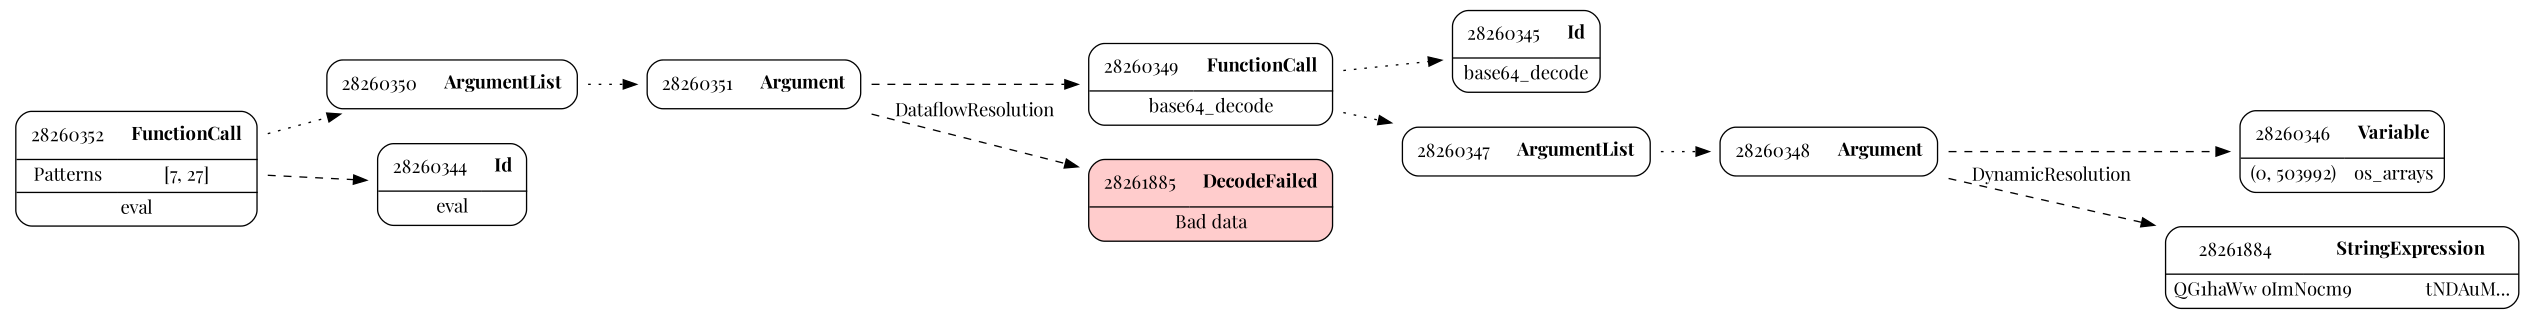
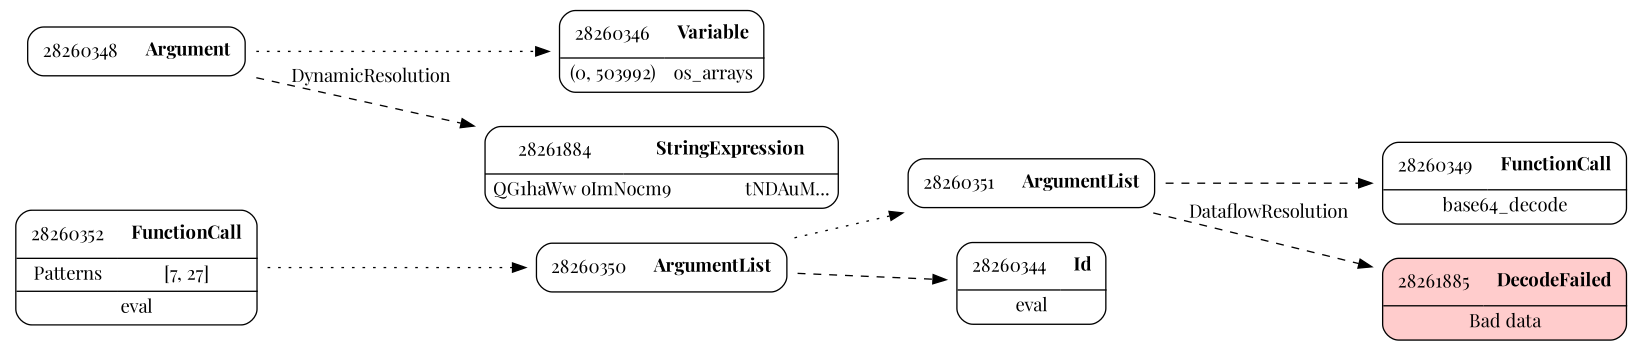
(1526, 51) -> none
(803, 83) -> (1081, 182)
(1526, 152) -> none
(2082, 152) -> (396, 51)
(311, 177) -> (865, 276)
